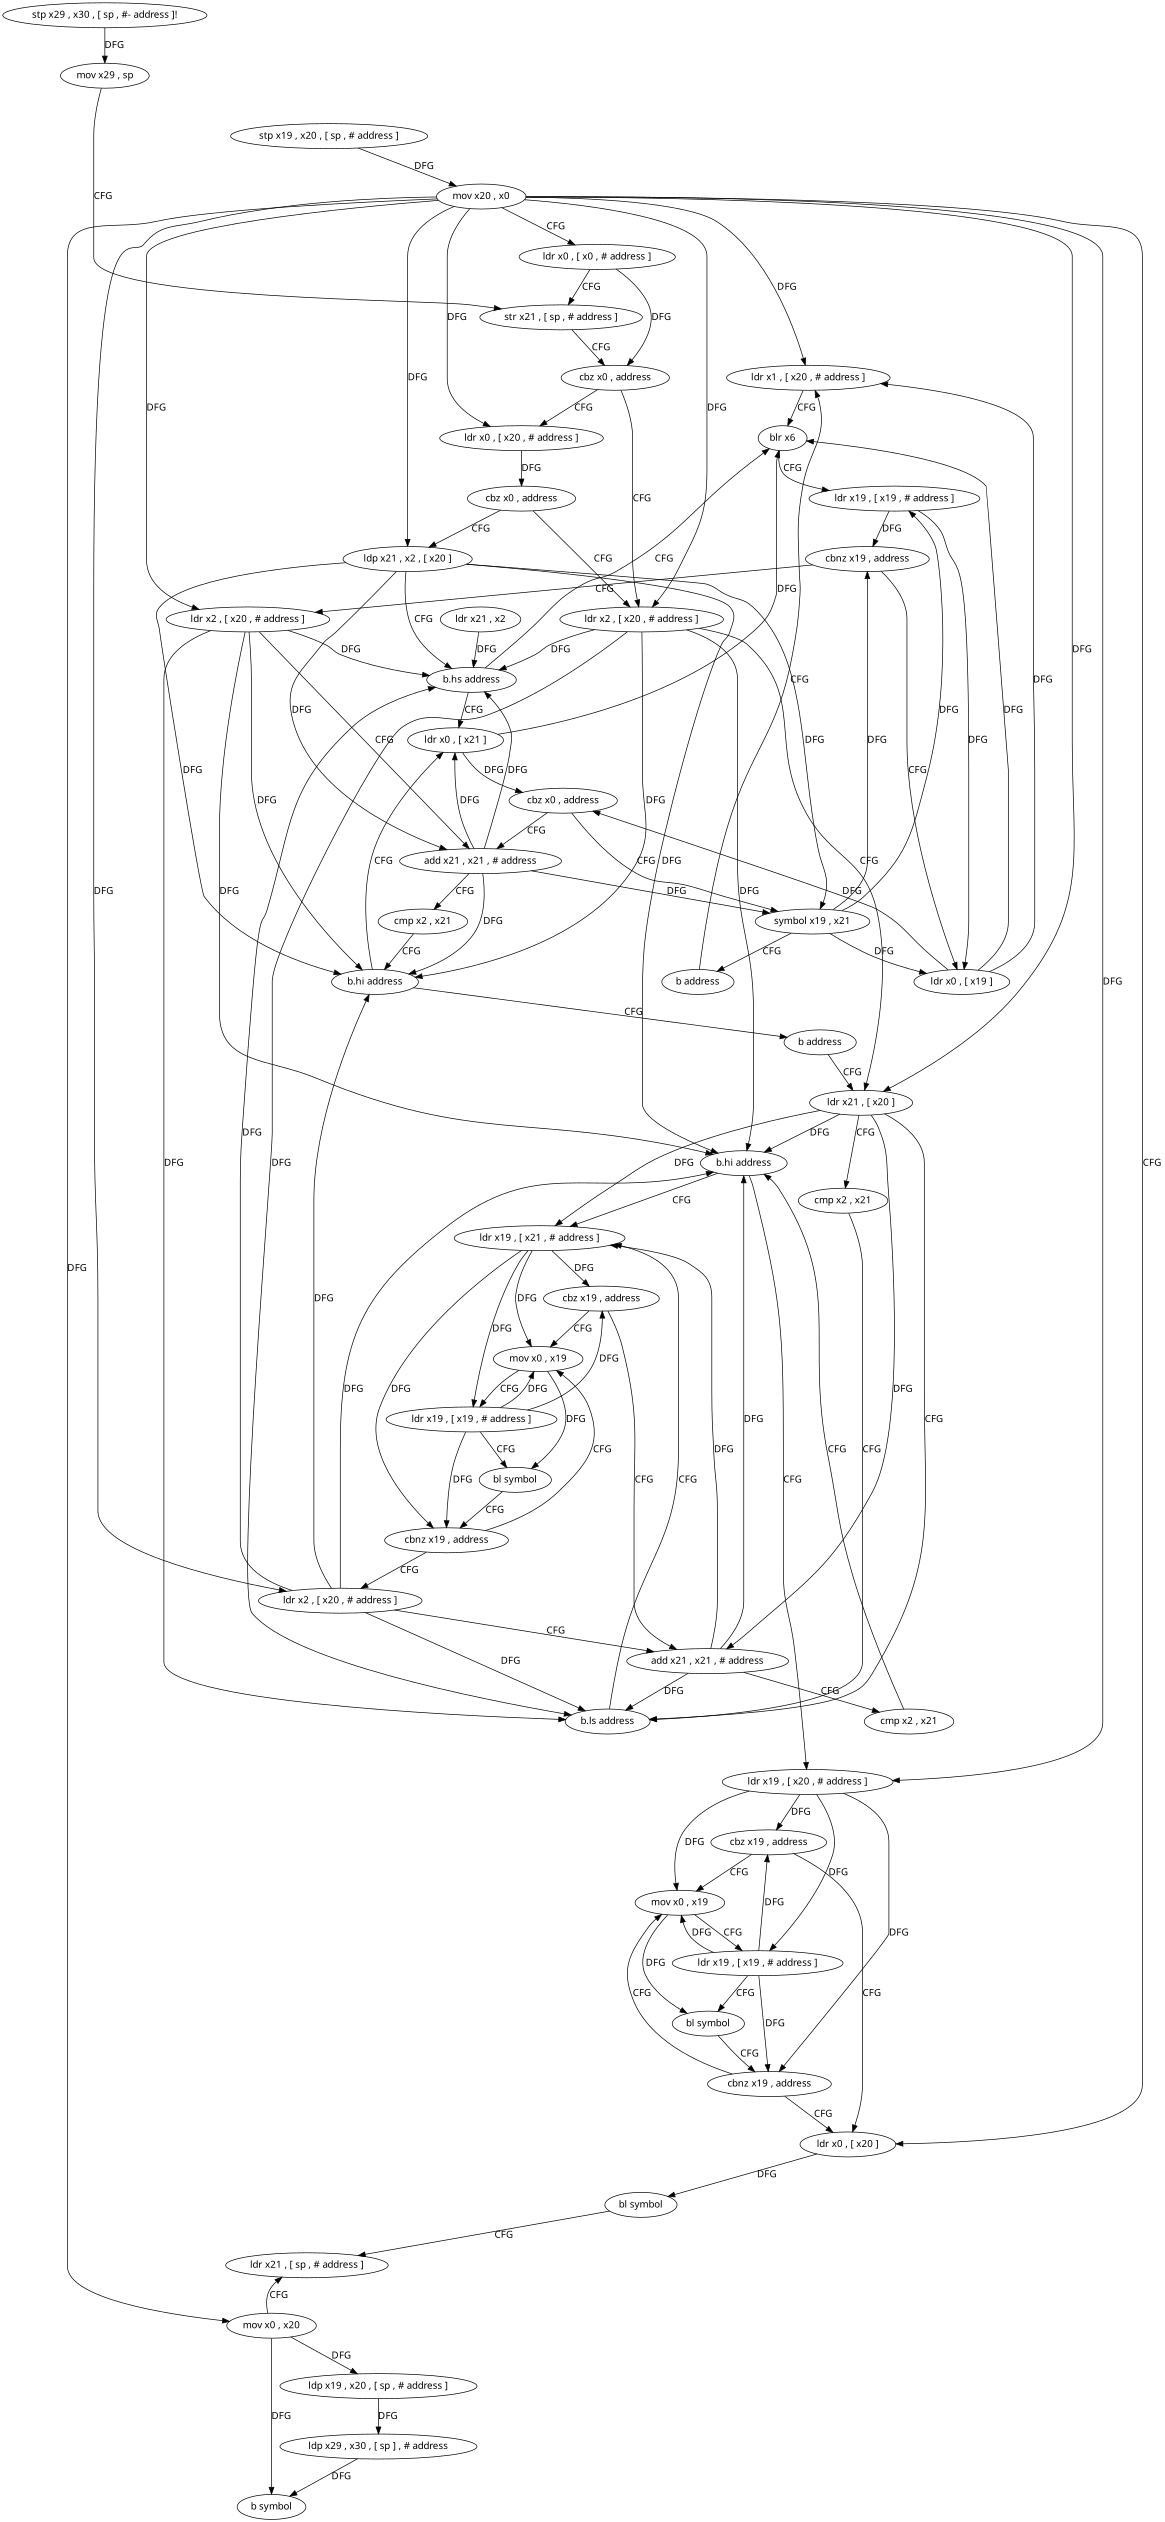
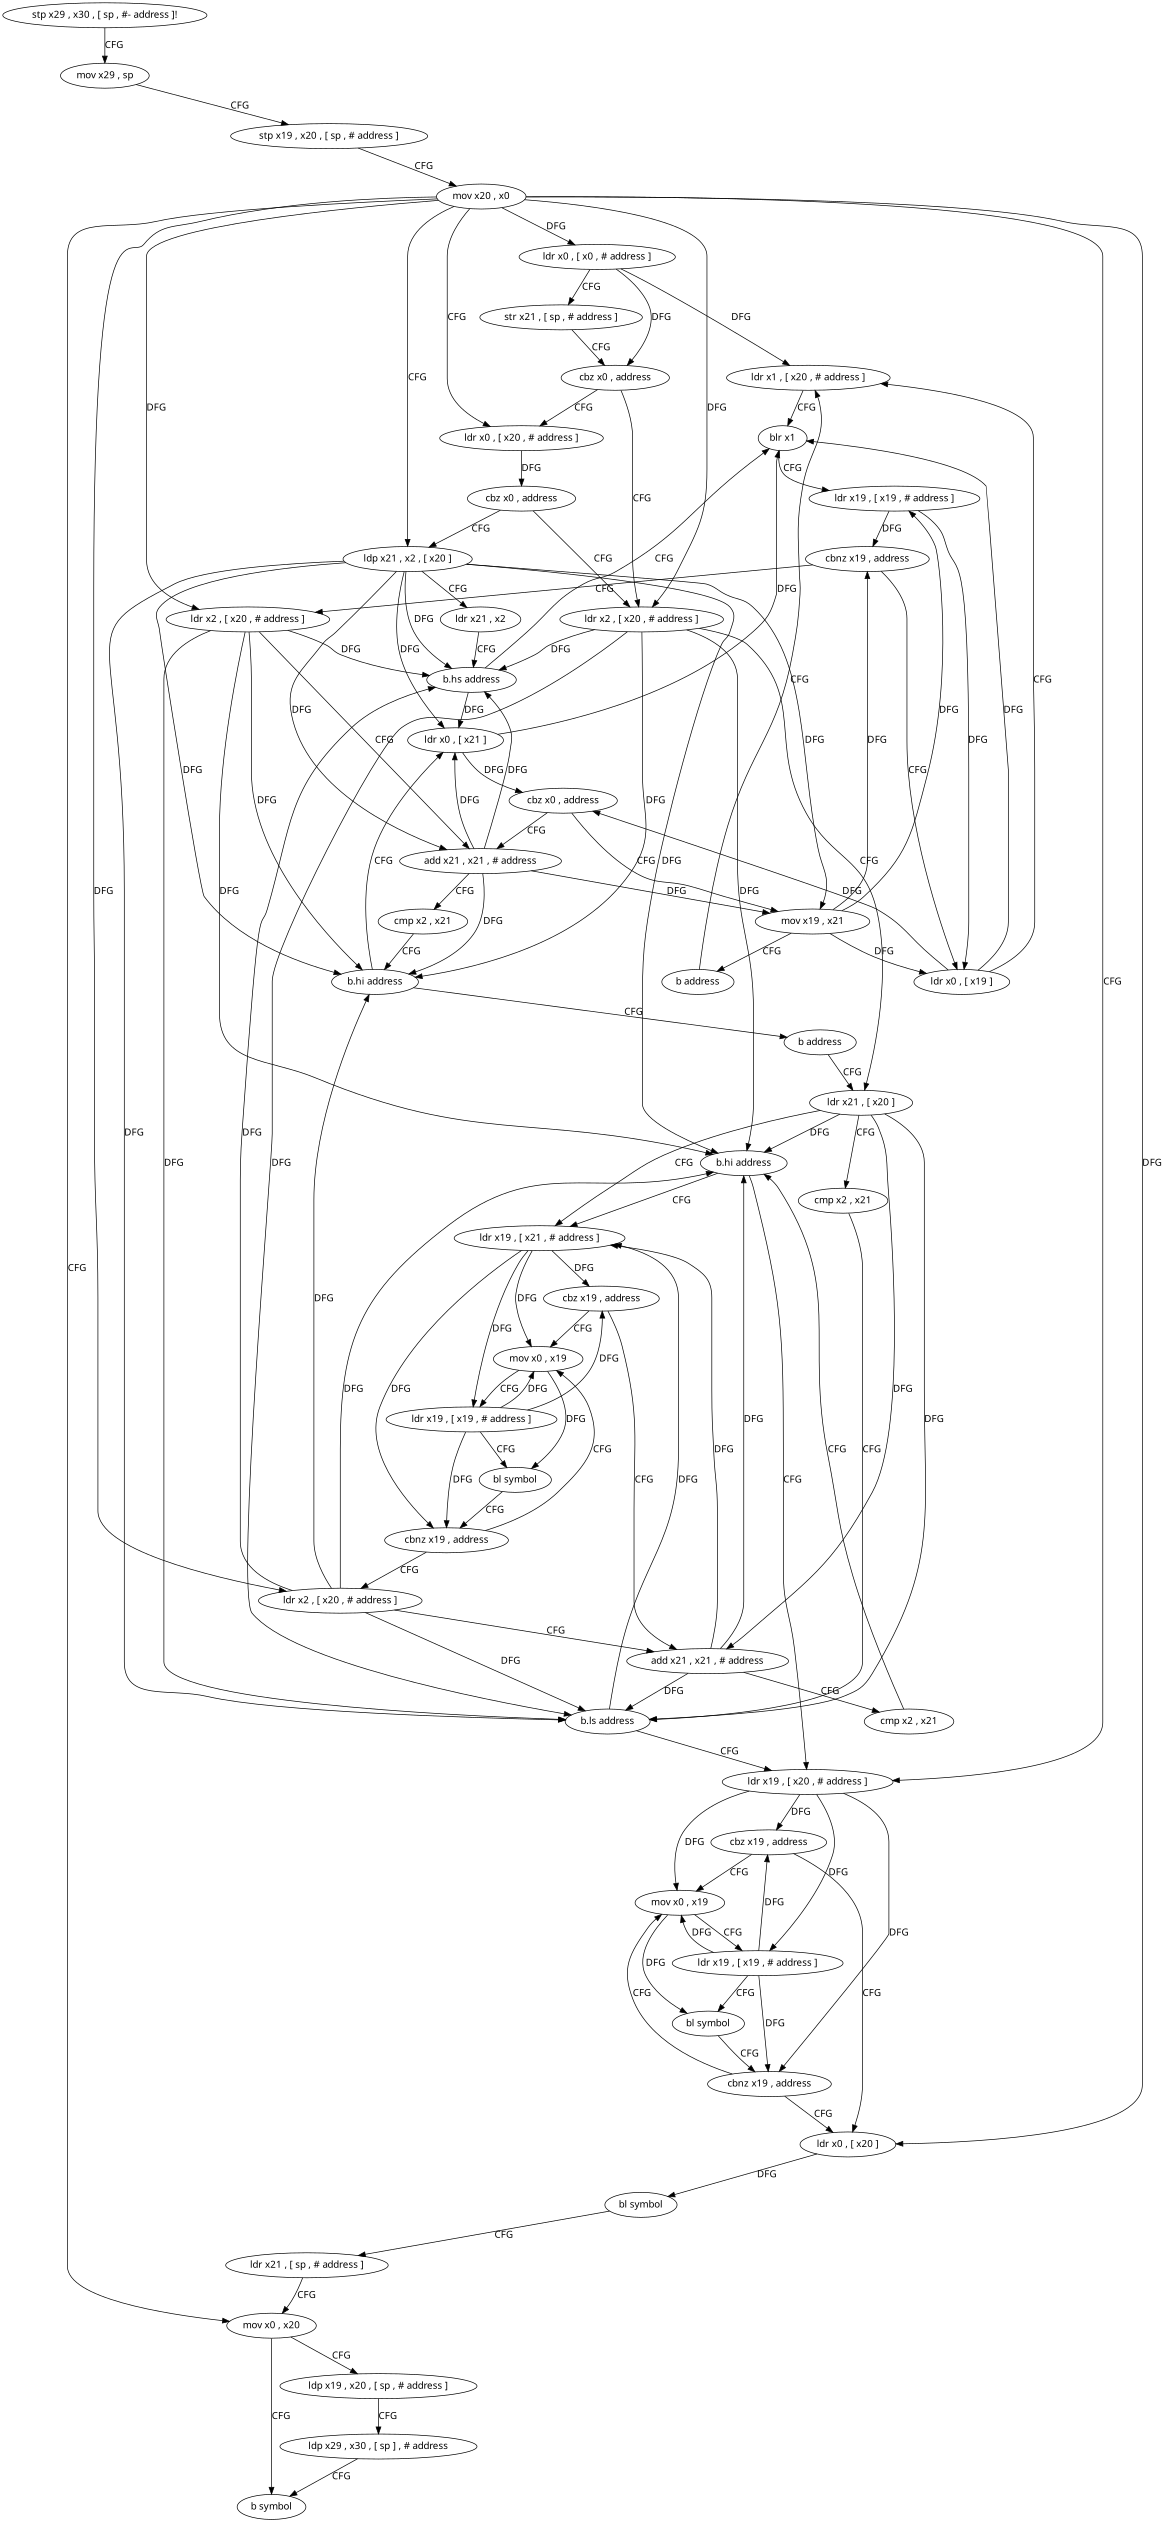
(115, 45) -> (115, 45)
(424, 166) -> (424, 166)
(704, 216) -> (699, 311)
(556, 227) -> (556, 227)
(205, 290) -> (209, 104)
(457, 317) -> (457, 317)
(418, 378) -> (418, 378)
(1072, 433) -> none
(783, 438) -> (783, 438)
none -> (442, 587)
(424, 619) -> (424, 619)
(487, 650) -> (487, 650)
none -> (400, 652)
(1043, 680) -> (1043, 680)
(474, 710) -> (474, 710)
(812, 922) -> (812, 922)
(1113, 982) -> (1113, 982)
(684, 1163) -> (684, 1163)
(1152, 1163) -> (1152, 1163)
none -> (124, 1247)
(77, 1268) -> (77, 1268)
(934, 1419) -> (934, 1419)
(688, 1480) -> (688, 1480)
none -> (701, 1750)
(267, 2296) -> (296, 2293)
(342, 2356) -> (342, 2356)
(282, 2416) -> (282, 2416)
(388, 2416) -> (388, 2416)
(342, 2477) -> (342, 2477)
